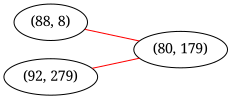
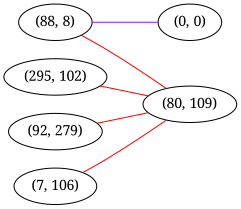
none -> (190, 22)
(181, 50) -> (190, 104)
none -> (55, 77)
none -> (55, 186)
